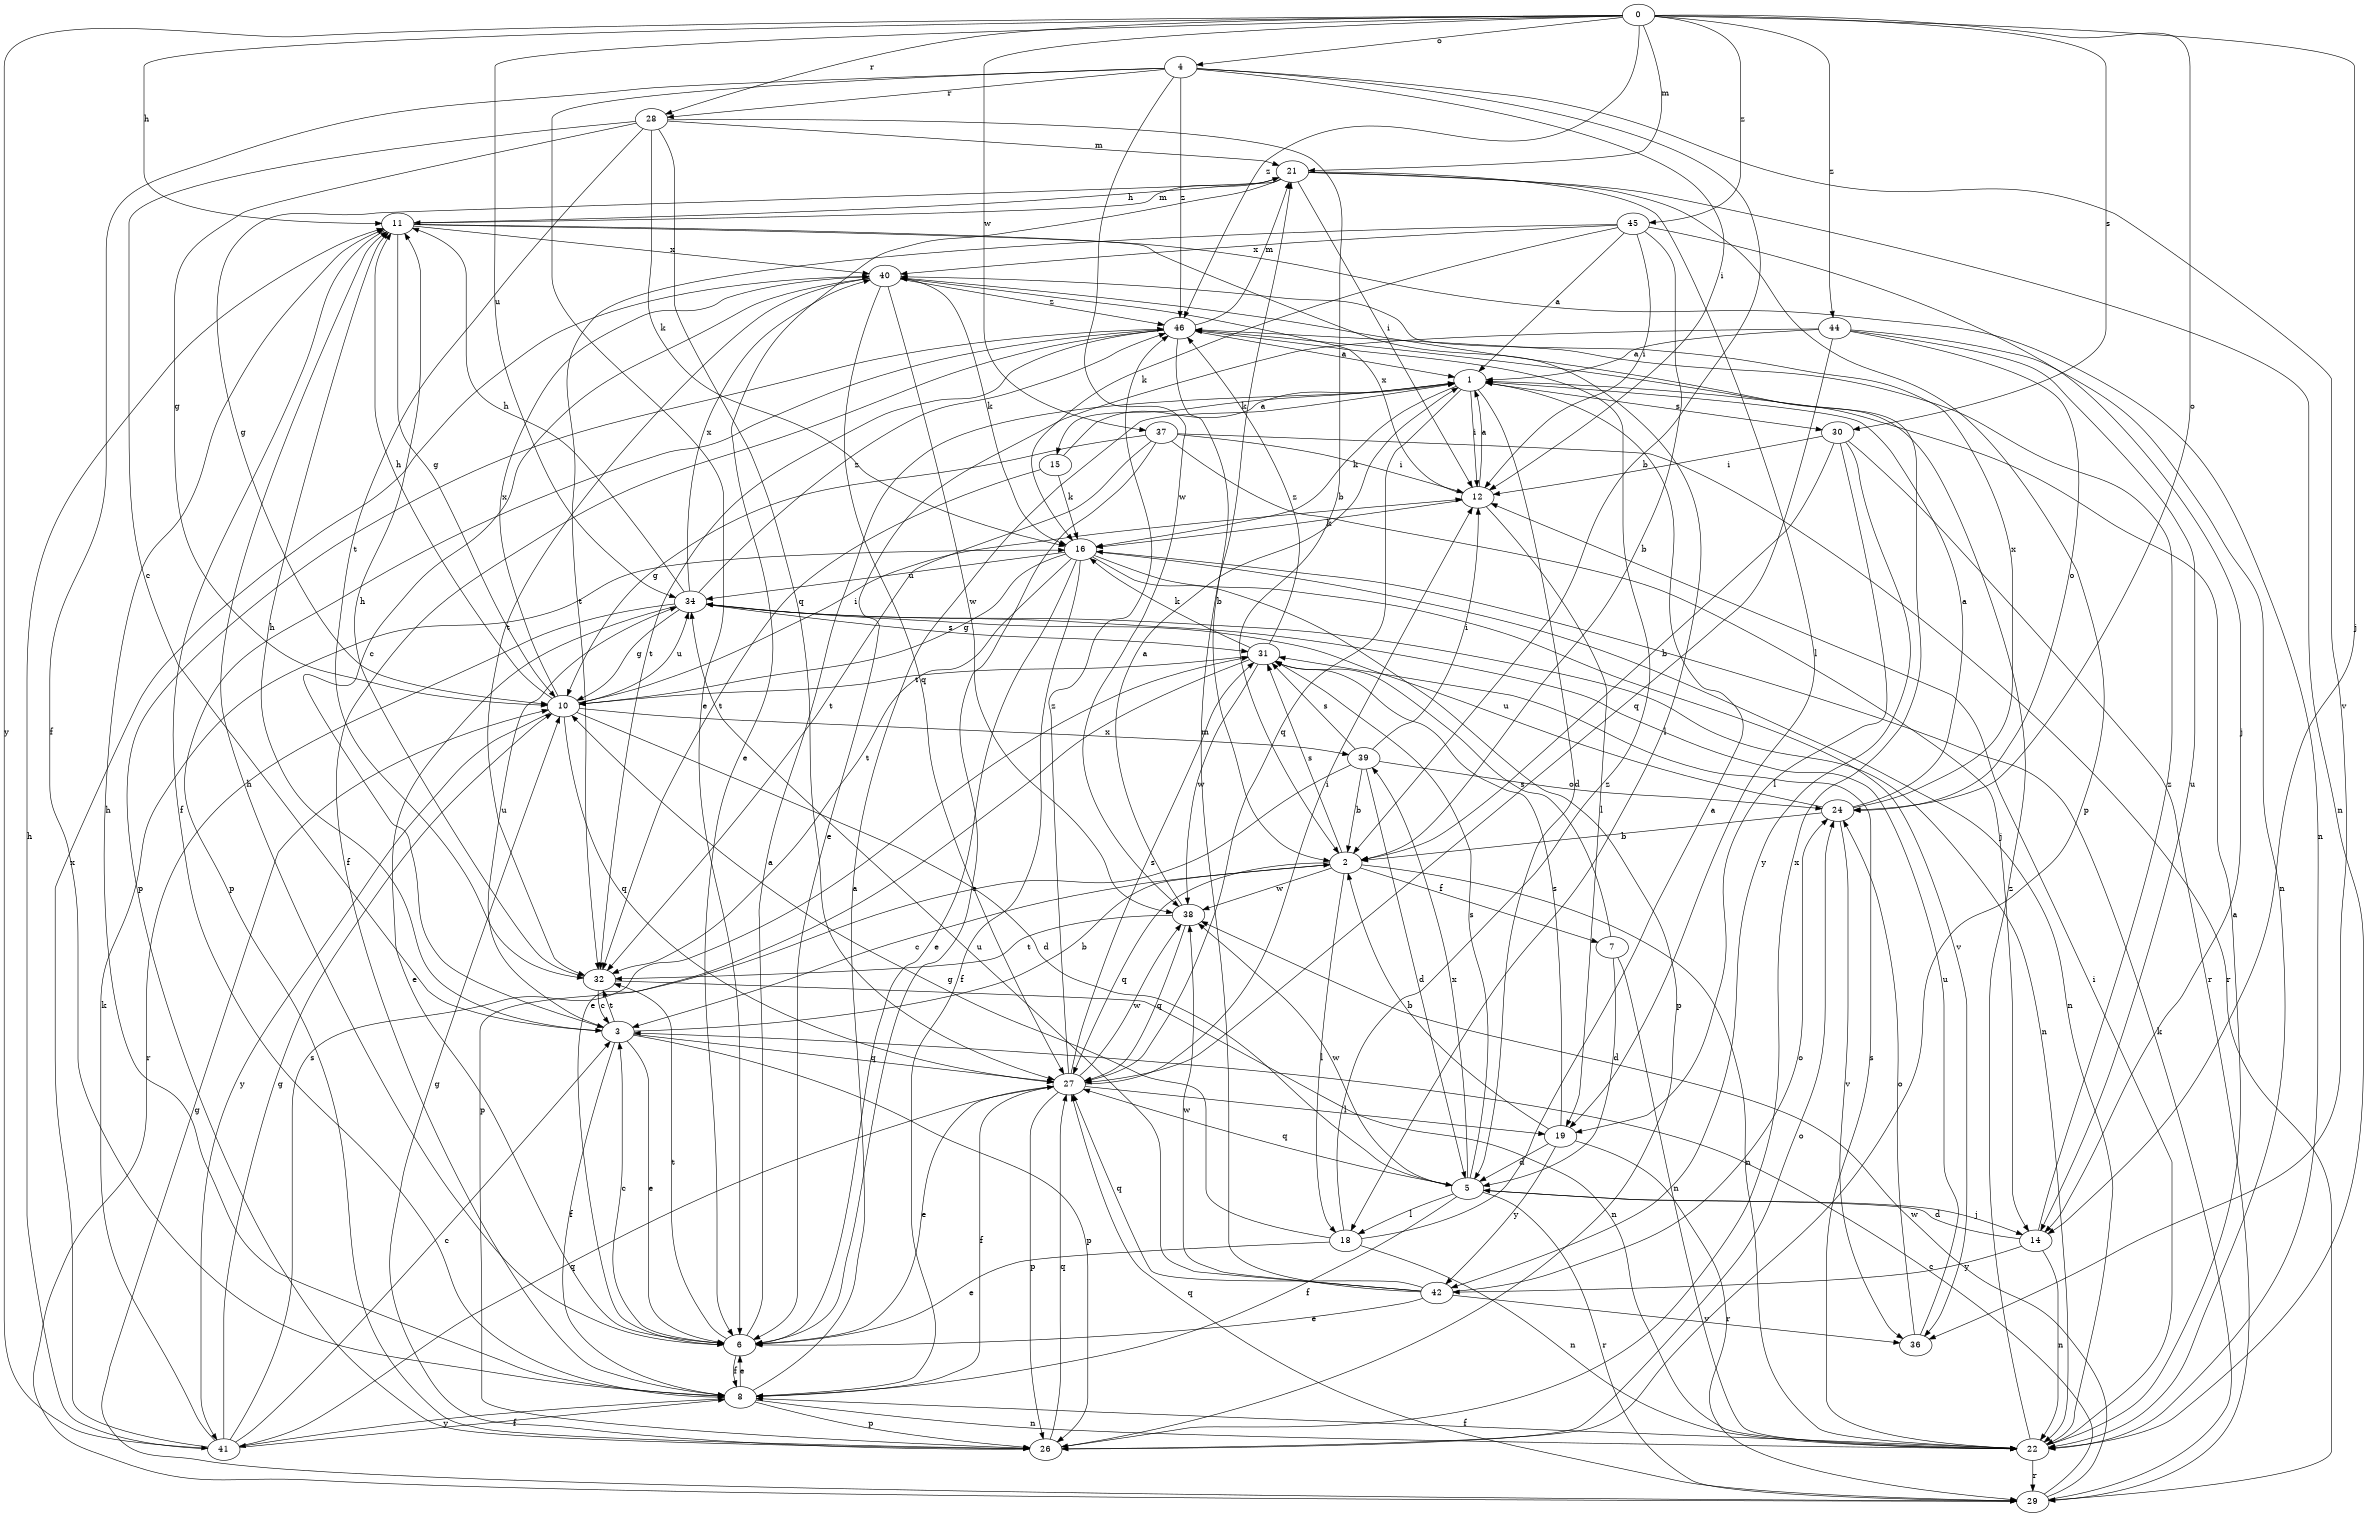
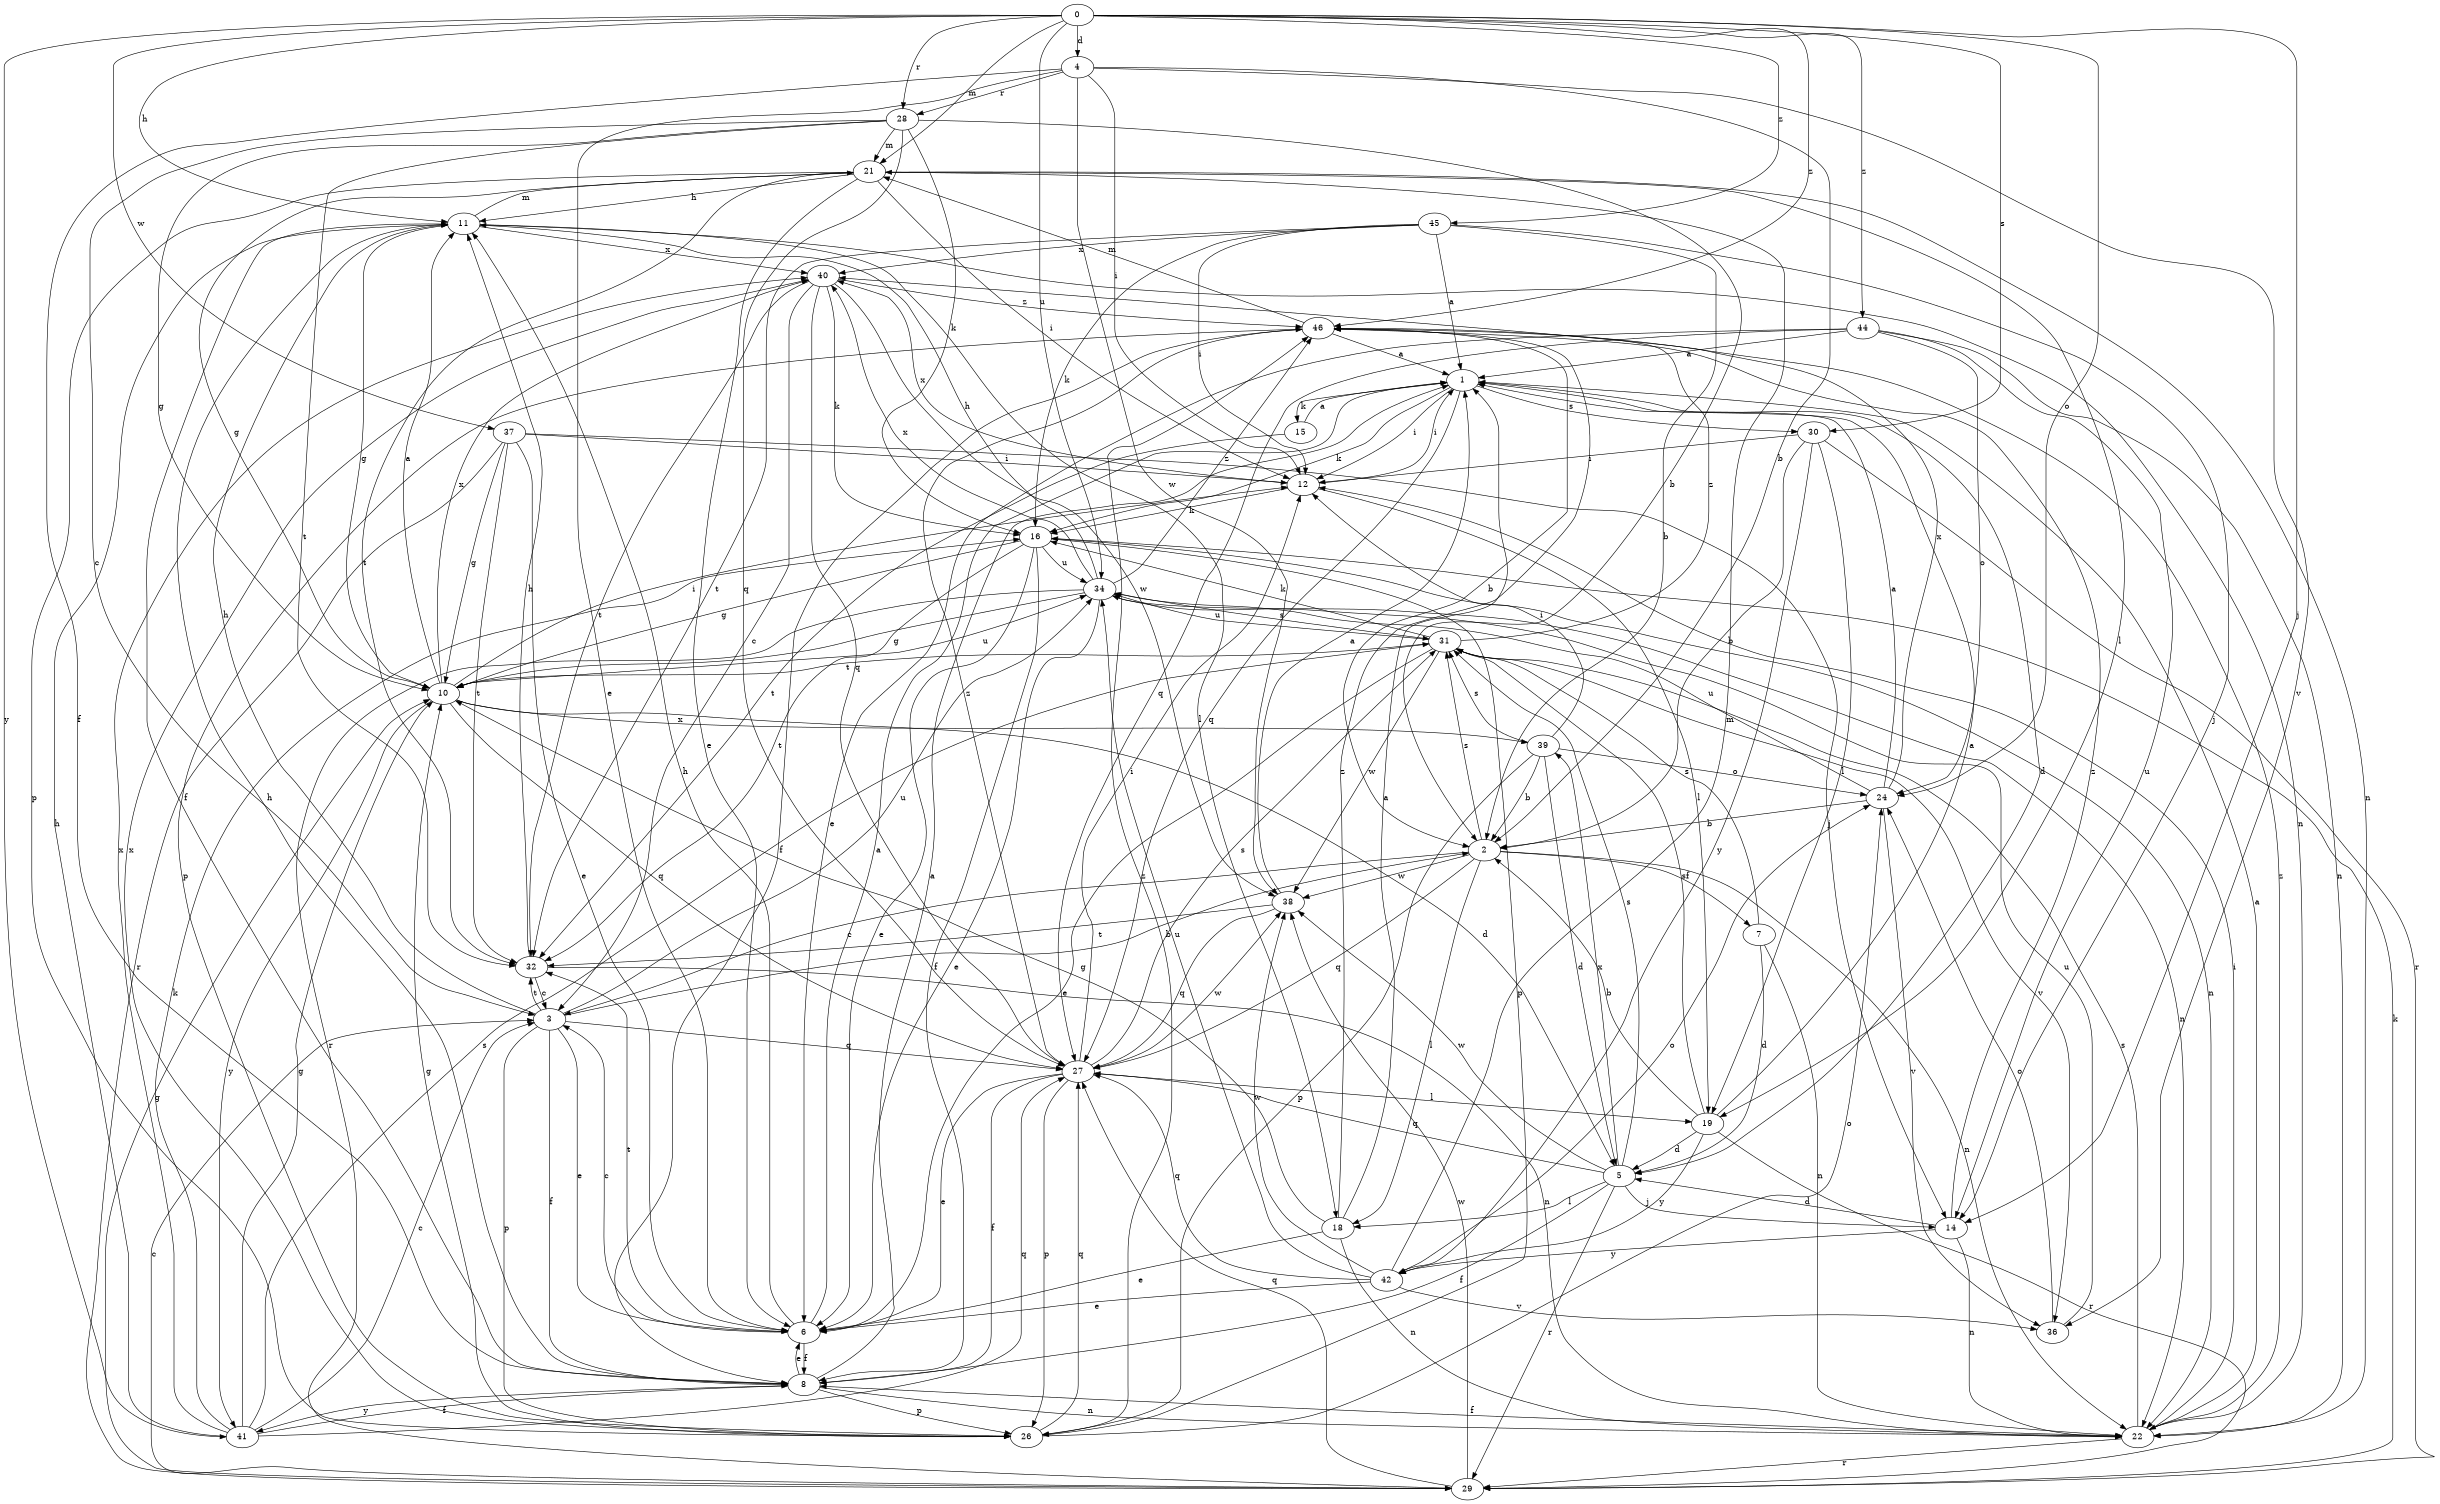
(1440, 41) -> (1081, 41)
(1181, 195) -> none
(1484, 433) -> (1436, 433)
(399, 465) -> (408, 459)
(1067, 504) -> none
(729, 510) -> (388, 453)
none -> (1958, 610)
none -> (1265, 625)
(1768, 729) -> (1925, 807)
(141, 889) -> (1144, 876)
